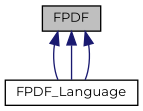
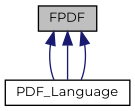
(72, 93) -> (68, 93)
